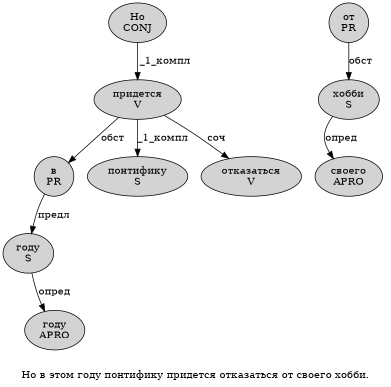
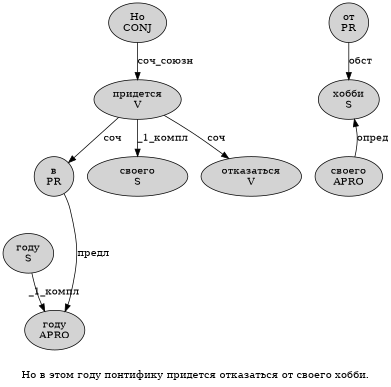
(165, 61) -> (165, 61)
(325, 134) -> (357, 142)
(113, 138) -> (113, 138)
(138, 176) -> (138, 176)
(38, 210) -> (77, 249)
(54, 292) -> (54, 292)
